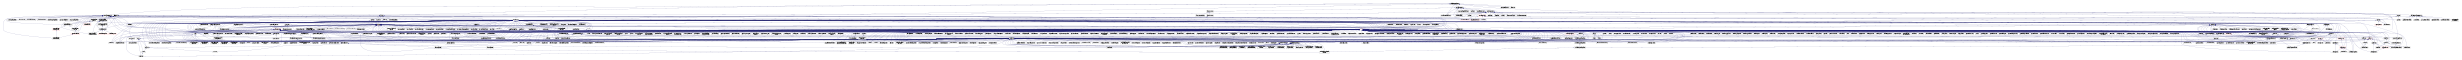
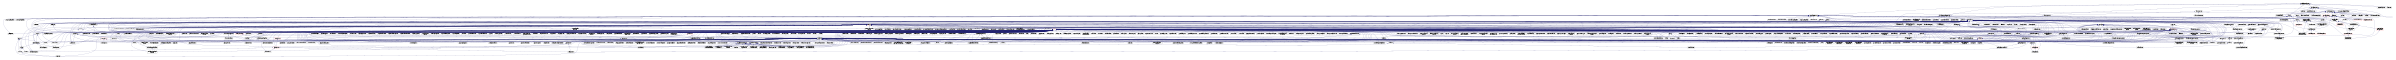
none -> (2181, 34)
